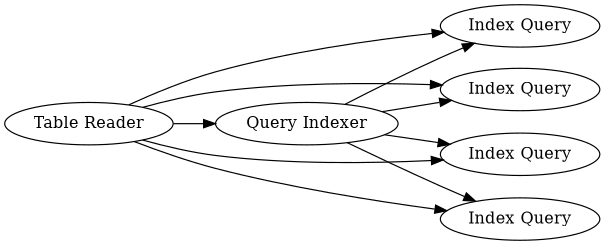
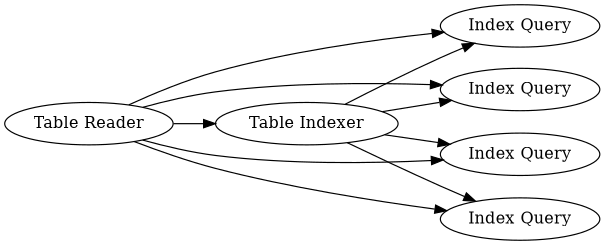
(307, 124) -> (307, 124)
